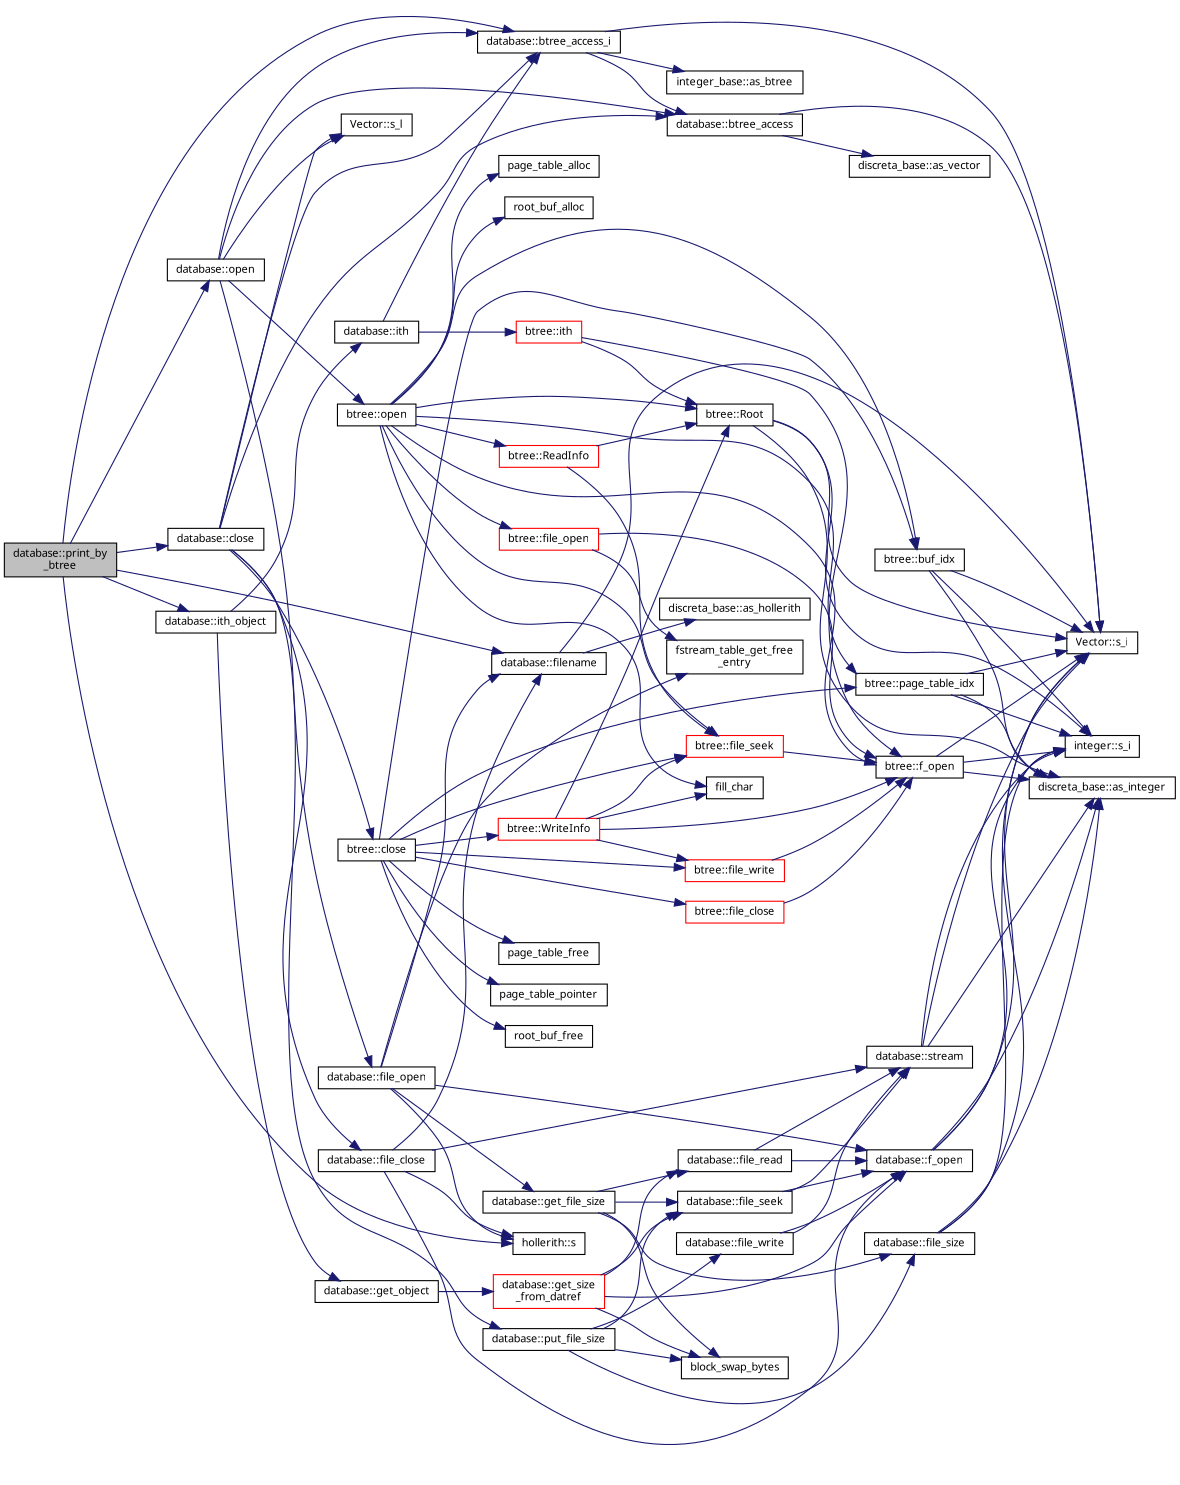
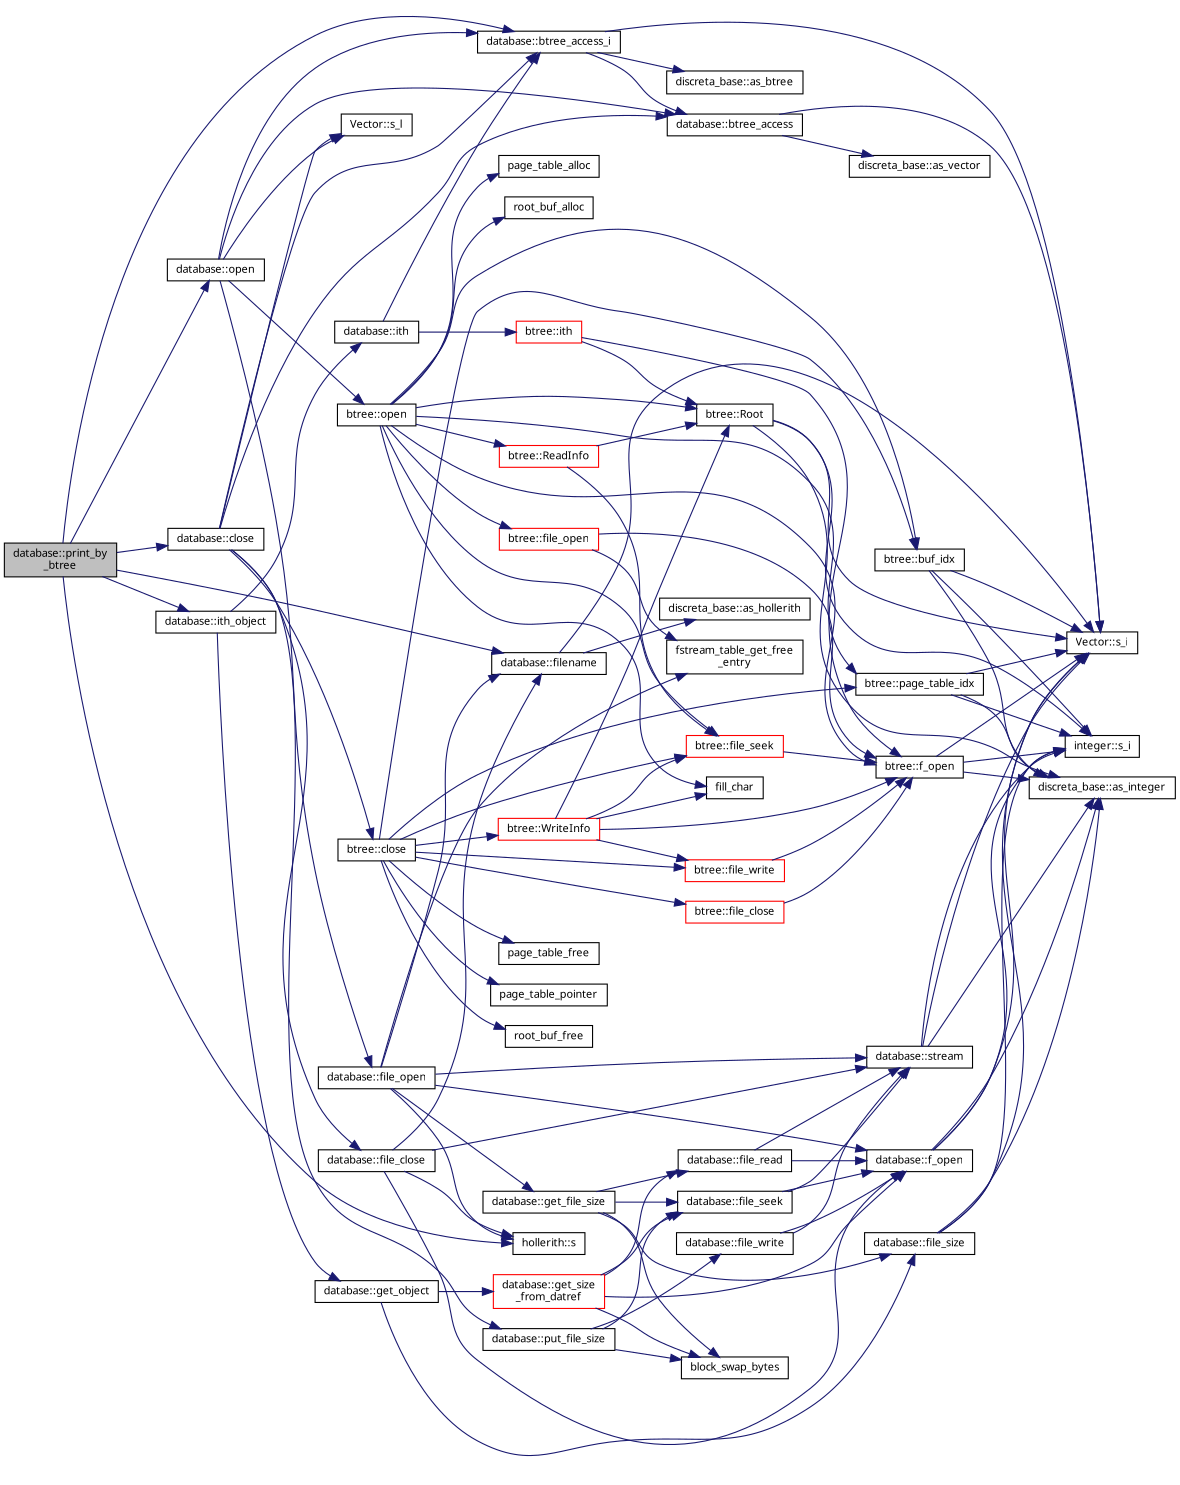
(735, 82) -> (735, 82)
none -> (645, 1063)
(766, 1401) -> (596, 1444)
